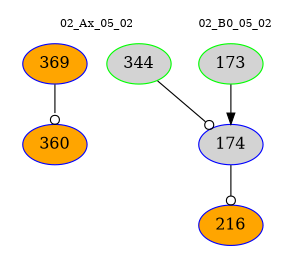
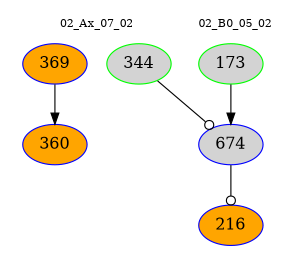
(97, 24) -> (97, 24)
(55, 99) -> (55, 99)
(231, 145) -> (231, 145)
